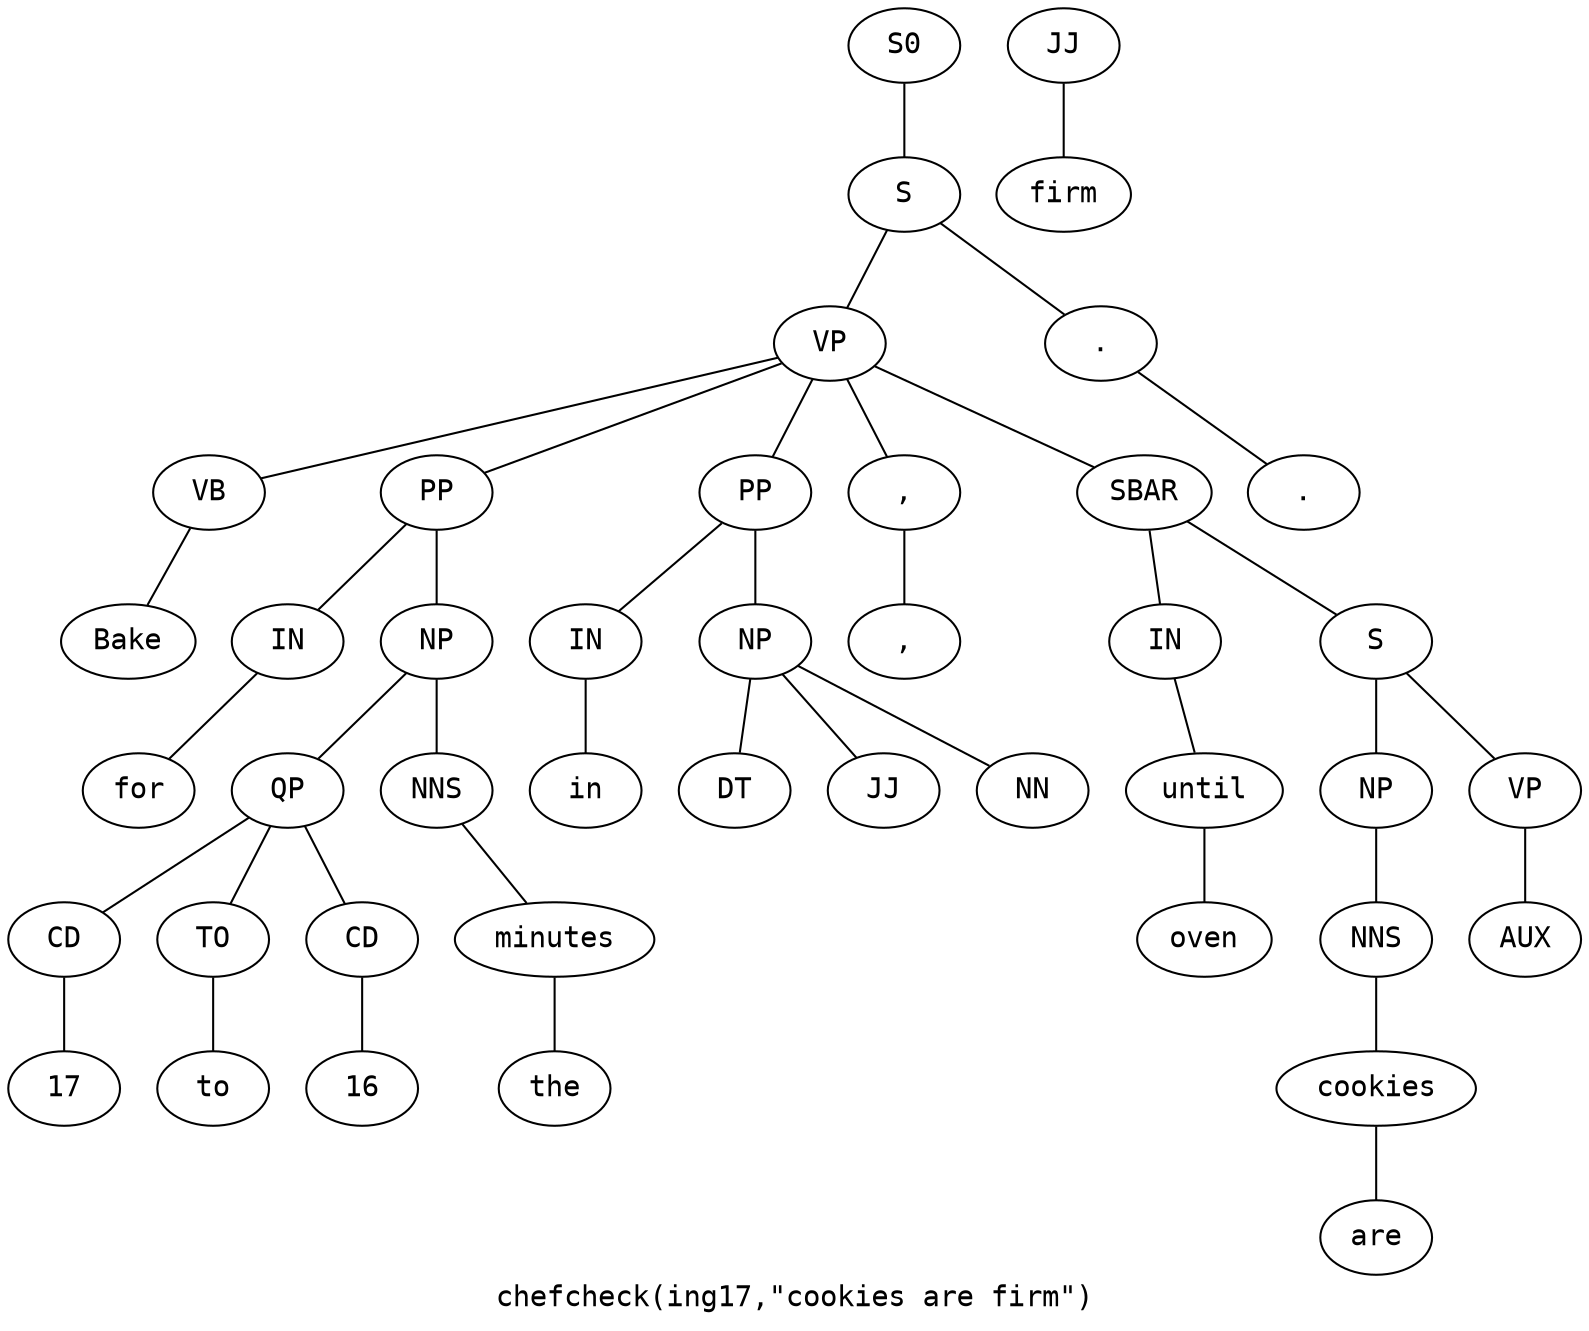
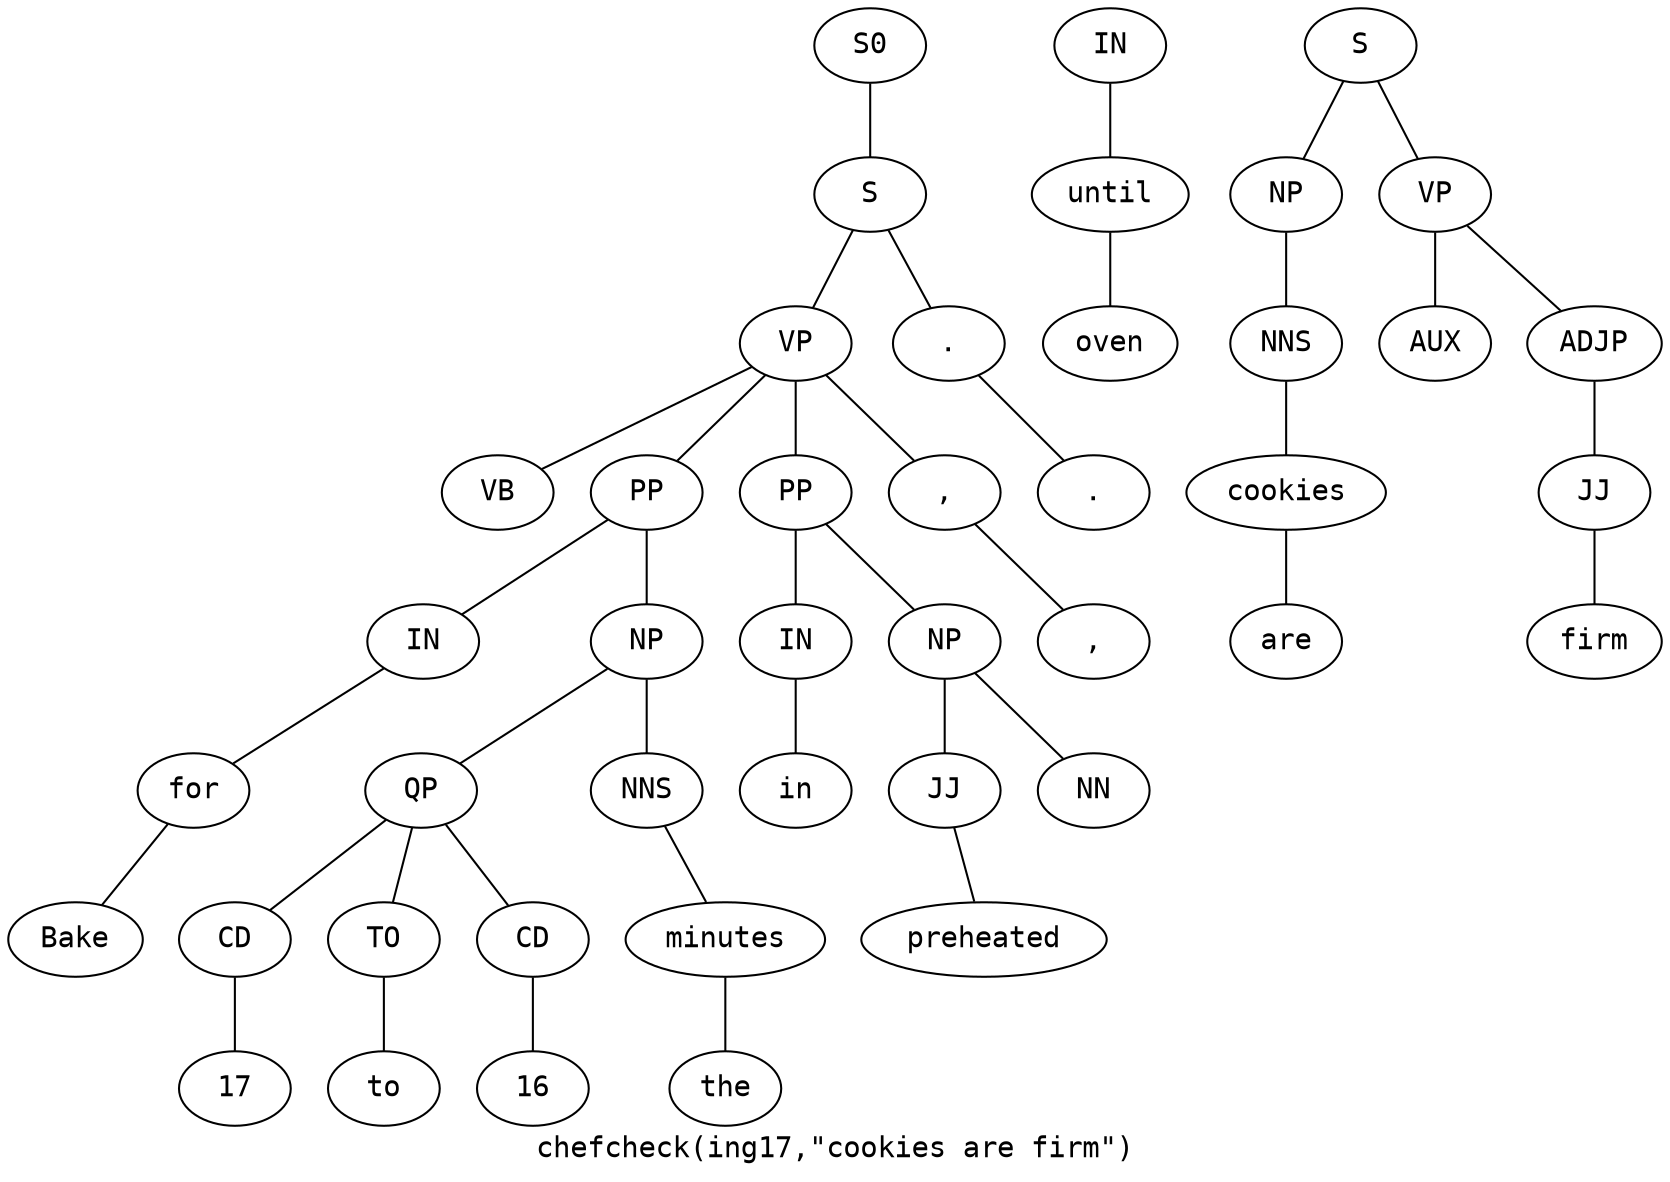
none -> (1595, 344)
(1144, 493) -> none
(169, 567) -> (135, 865)
(735, 791) -> none
none -> (984, 940)
